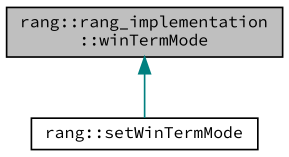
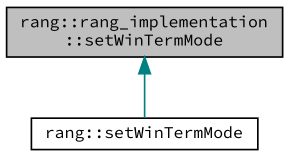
(145, 32) -> (145, 32)
